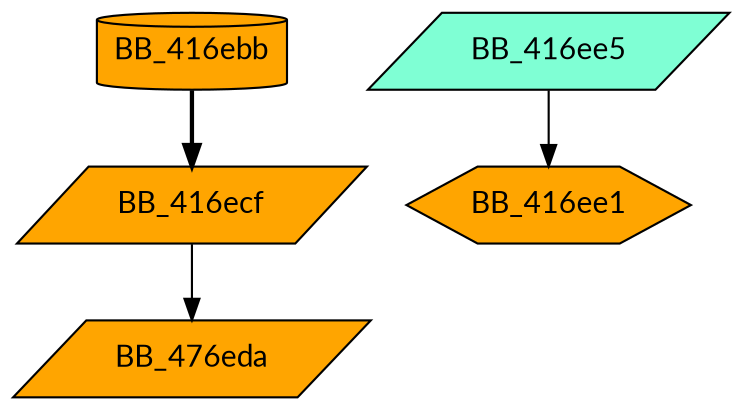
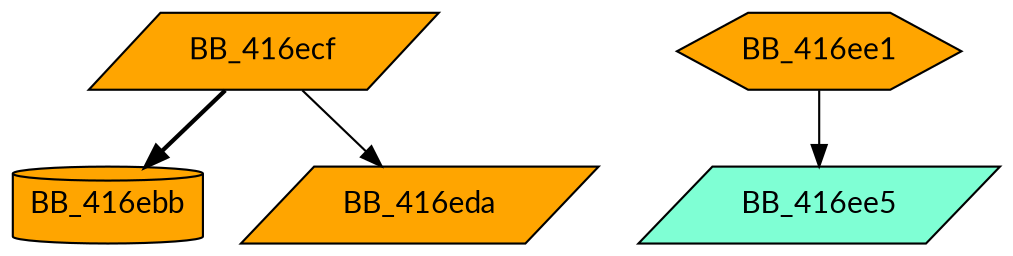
(192, 118) -> (193, 121)
(549, 118) -> (819, 118)
(192, 359) -> (420, 205)
